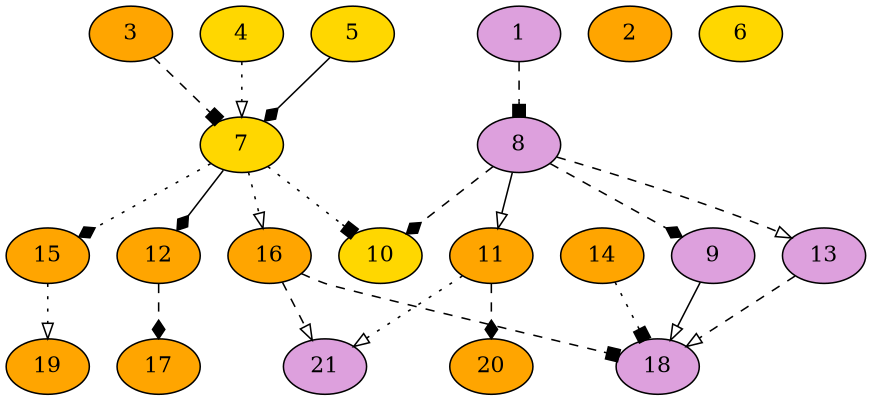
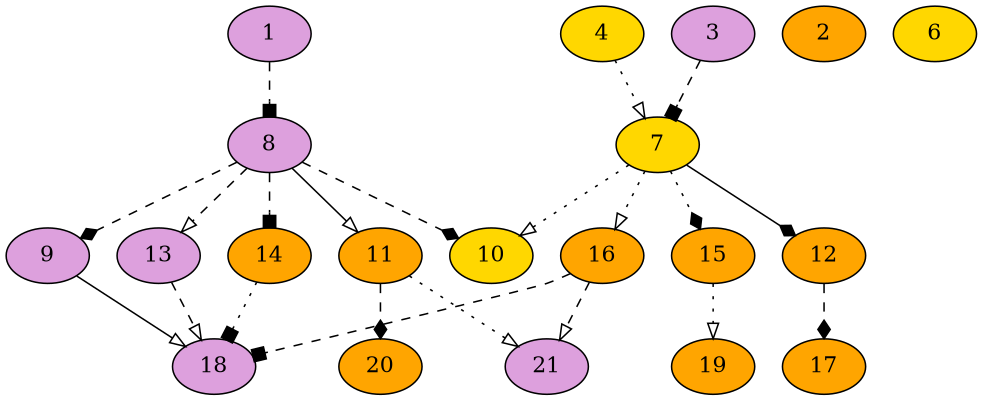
(131, 34) -> (713, 34)
(353, 34) -> none
none -> (270, 193)
(305, 195) -> (581, 196)
